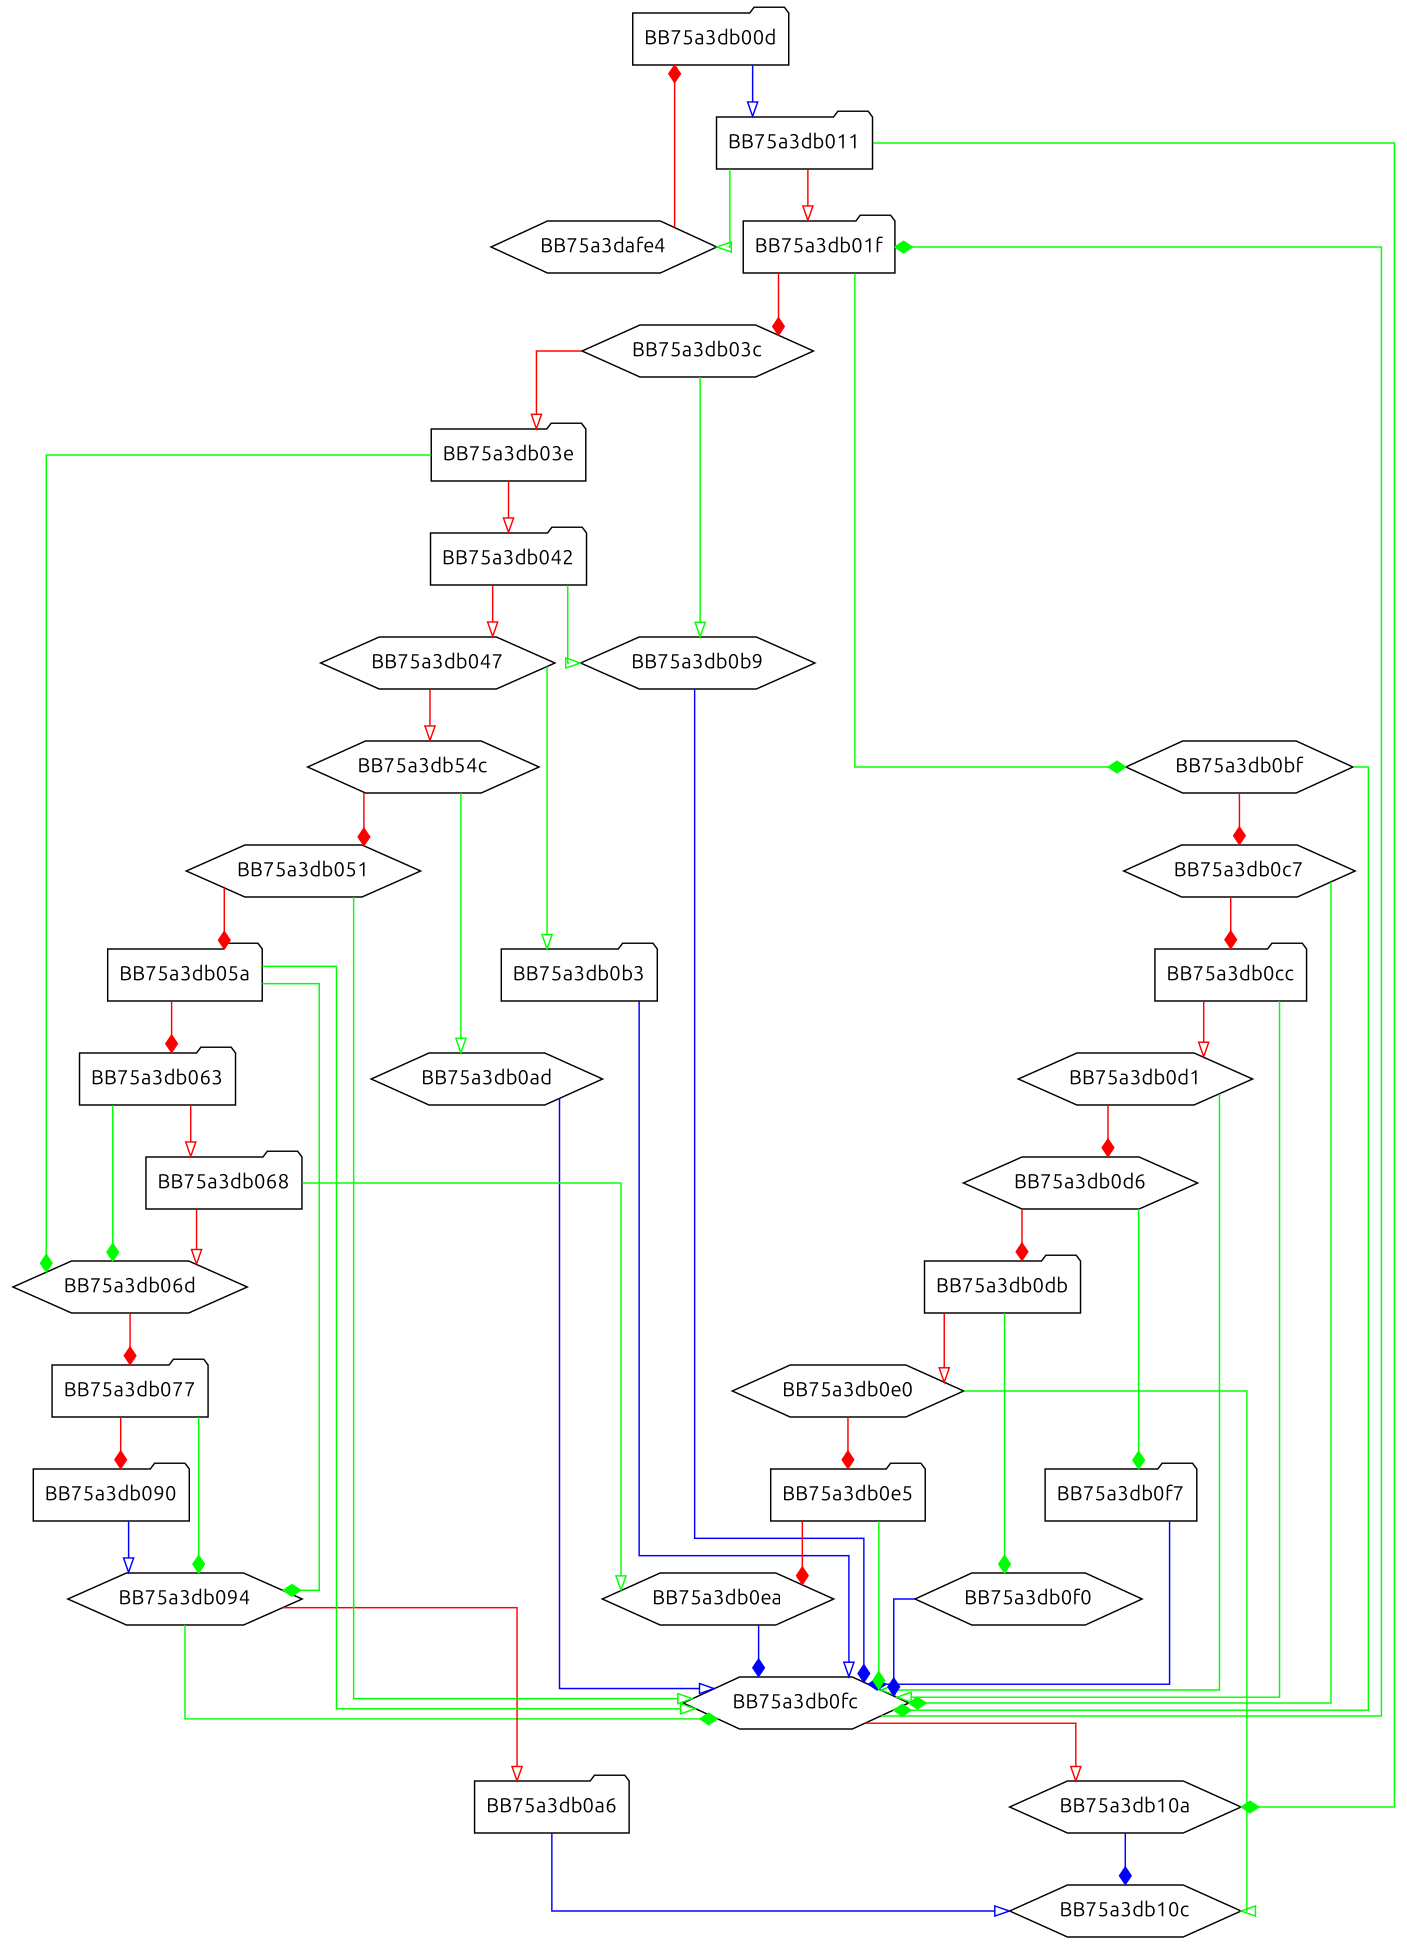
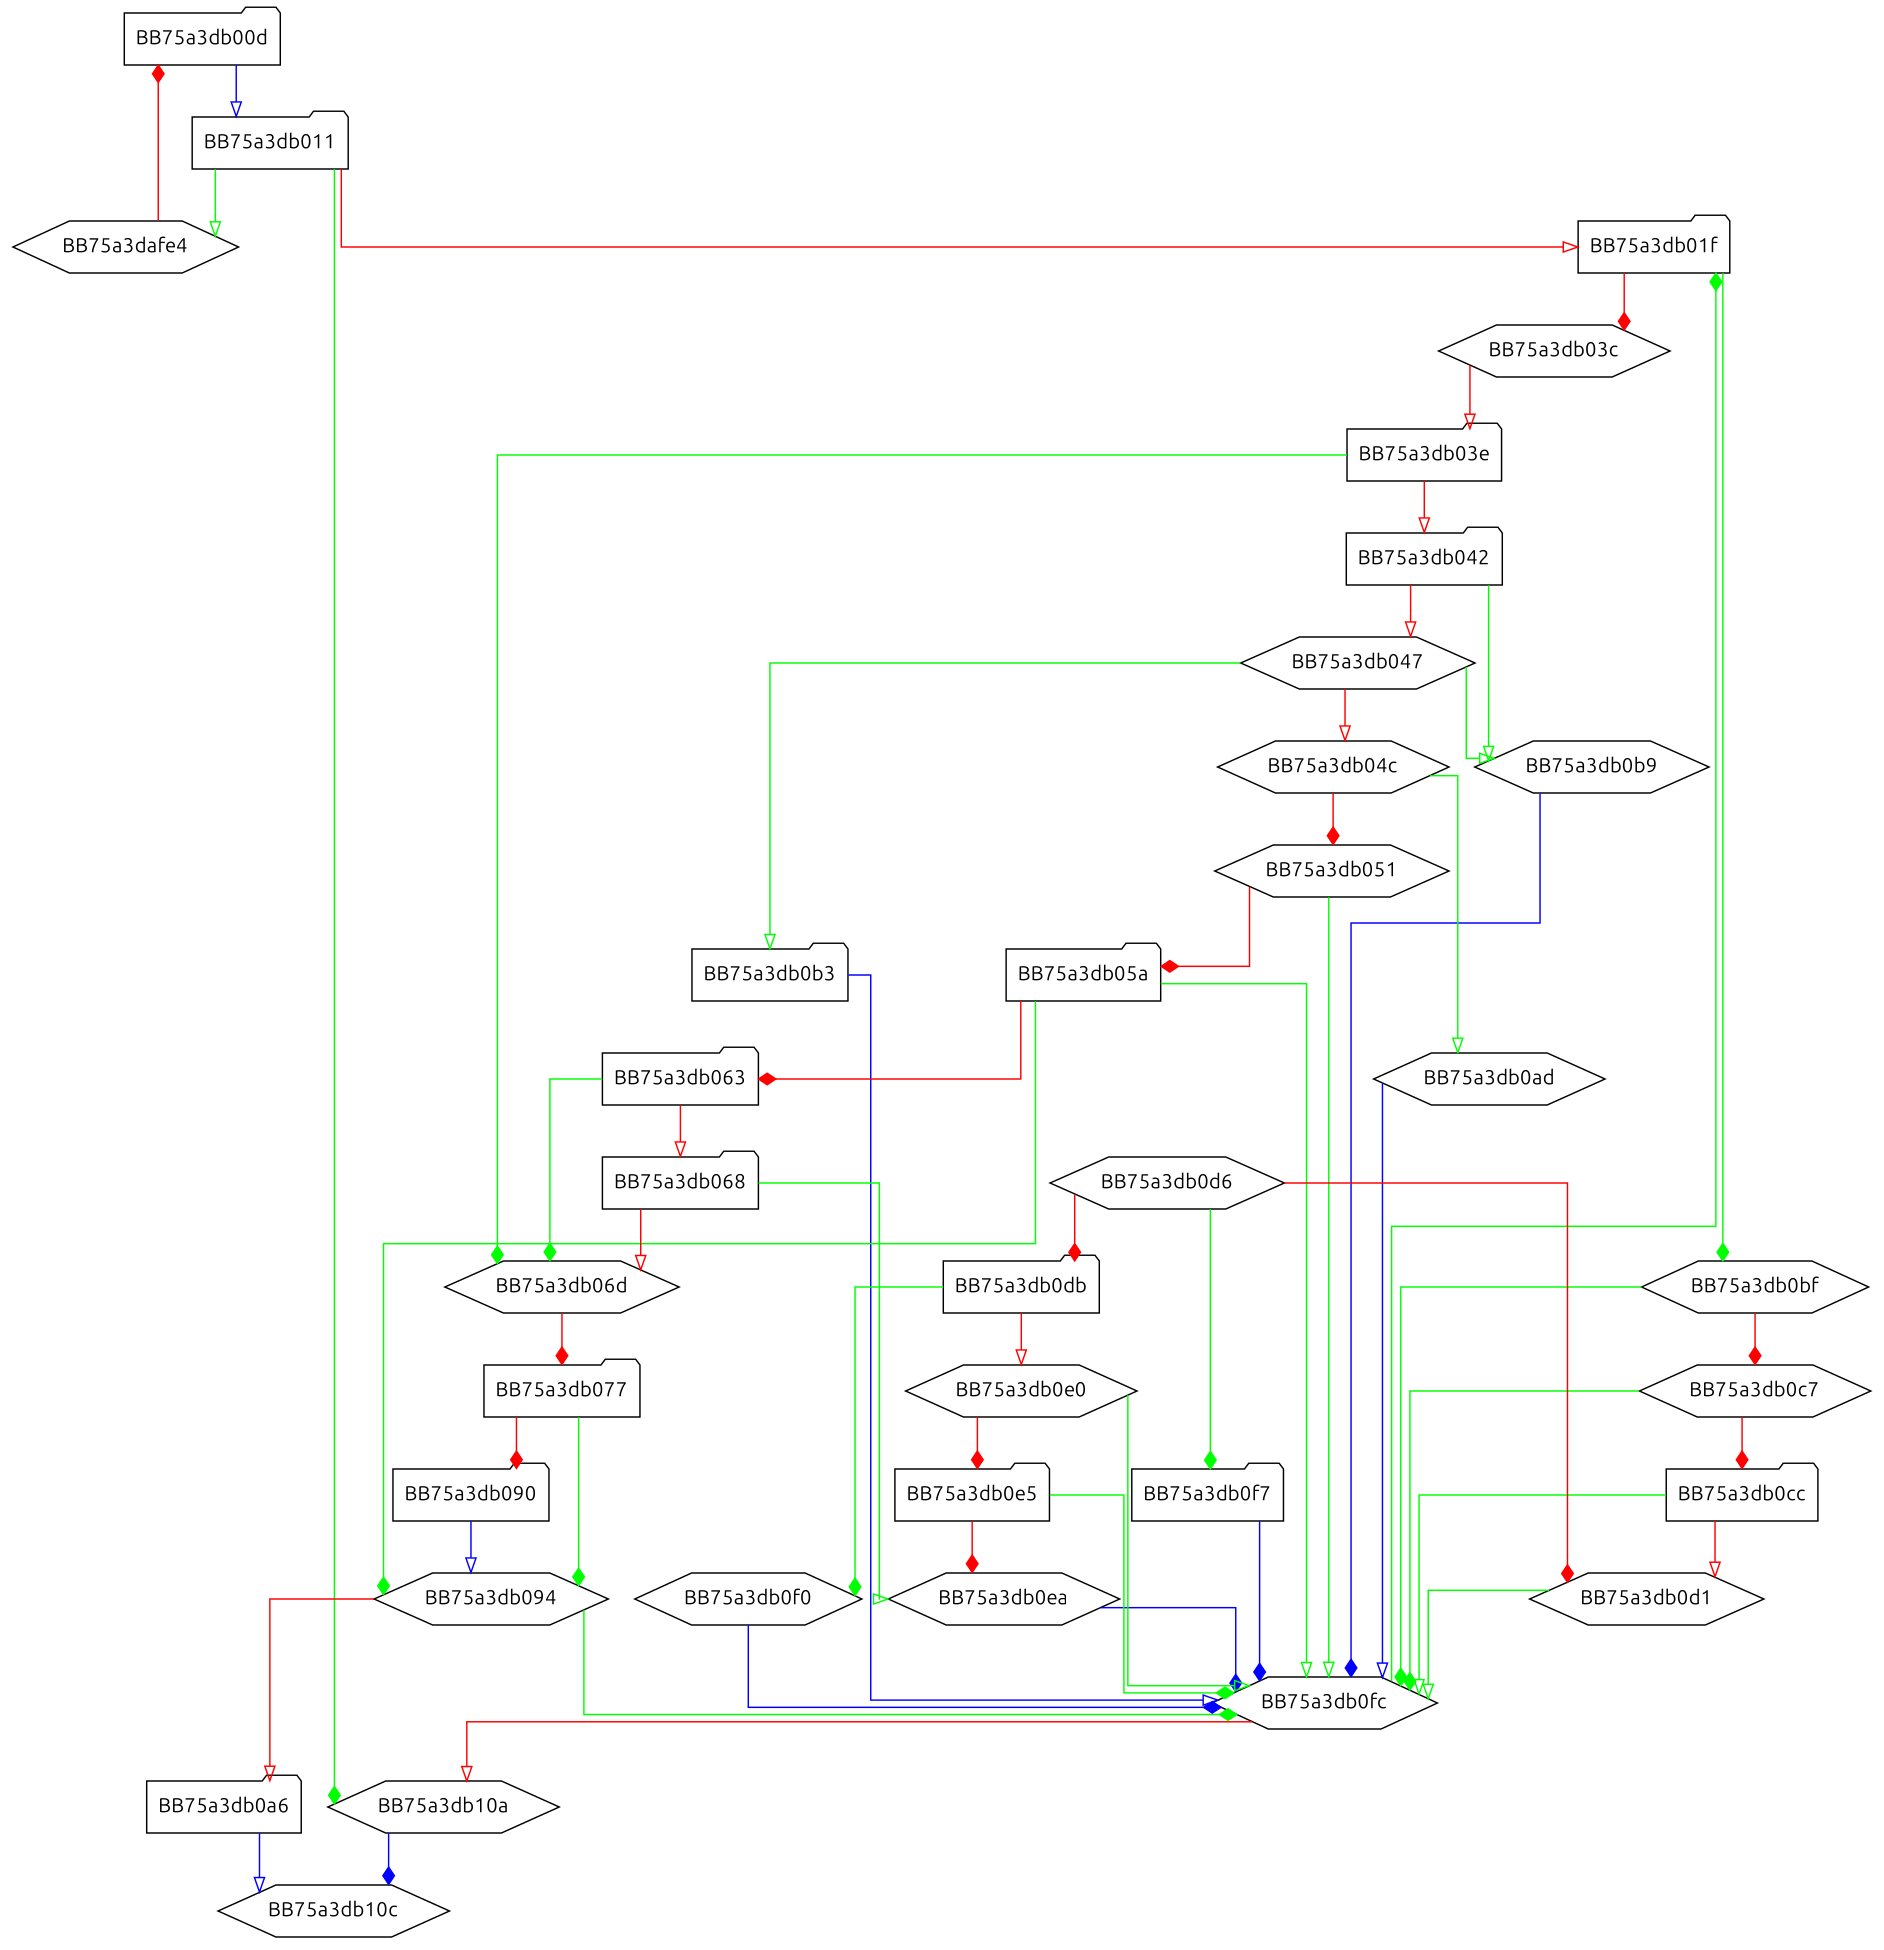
(700, 500) -> (1466, 719)
(423, 767) -> (1333, 767)
(1108, 1122) -> (1568, 1216)
(1247, 1510) -> (1128, 1594)
